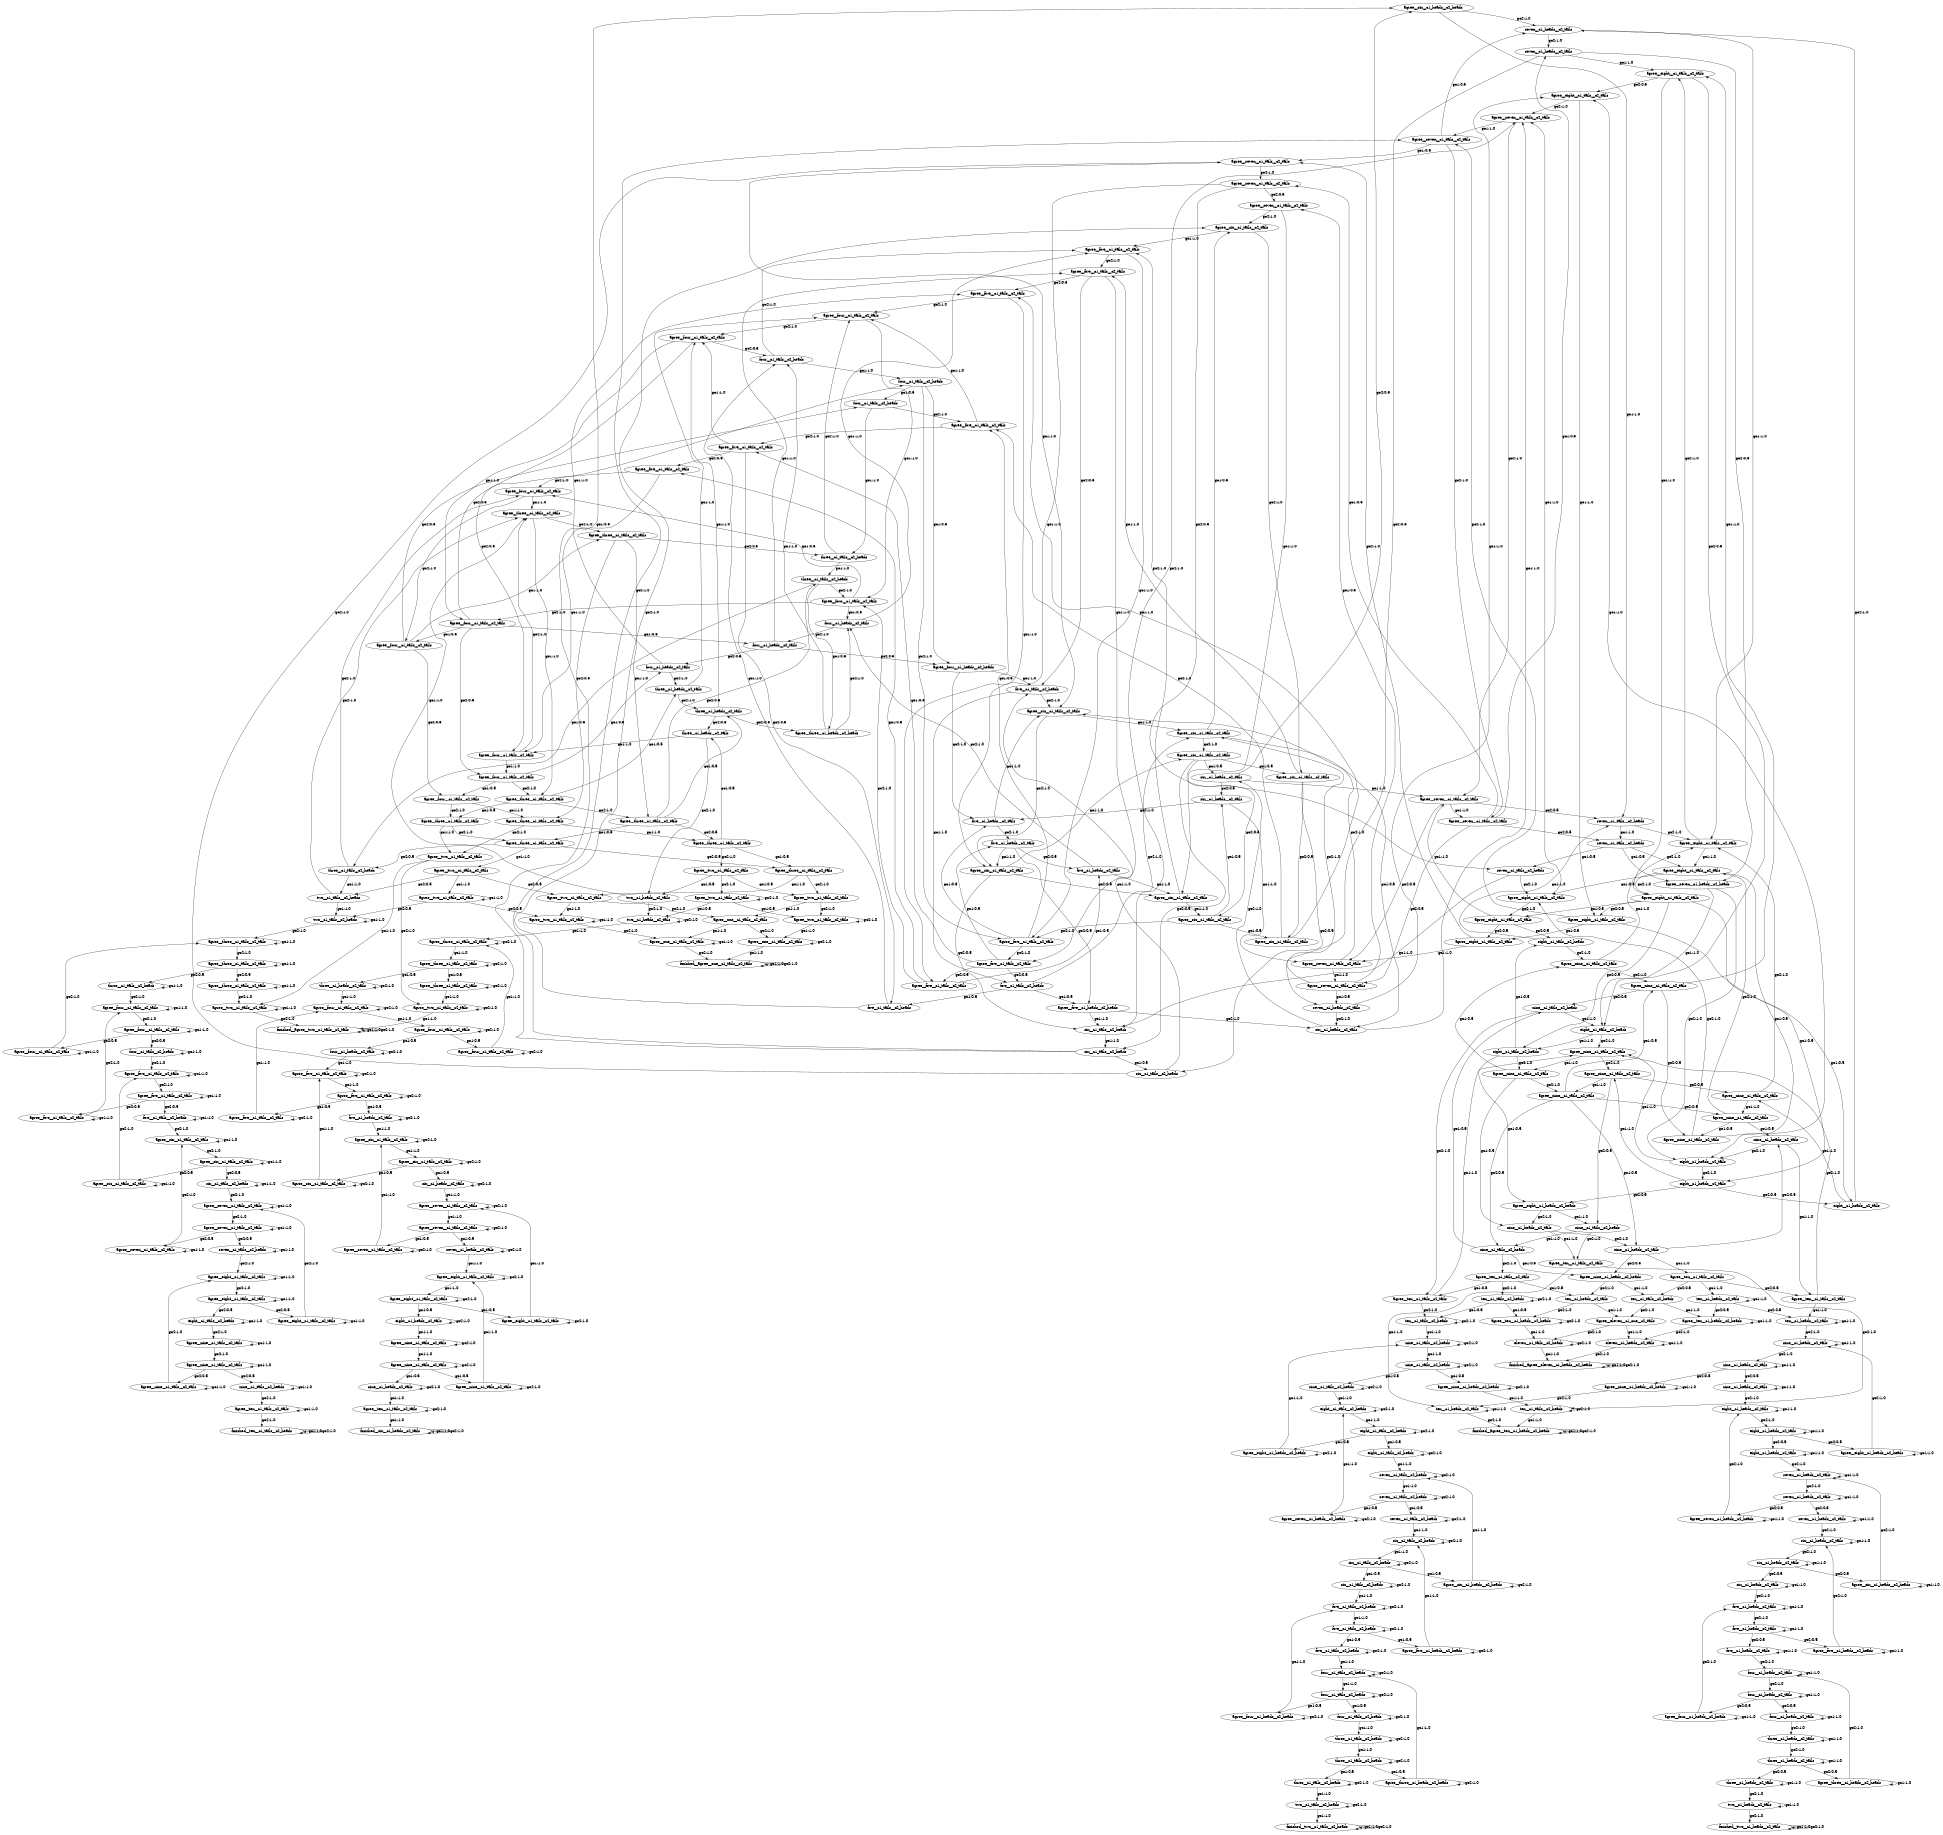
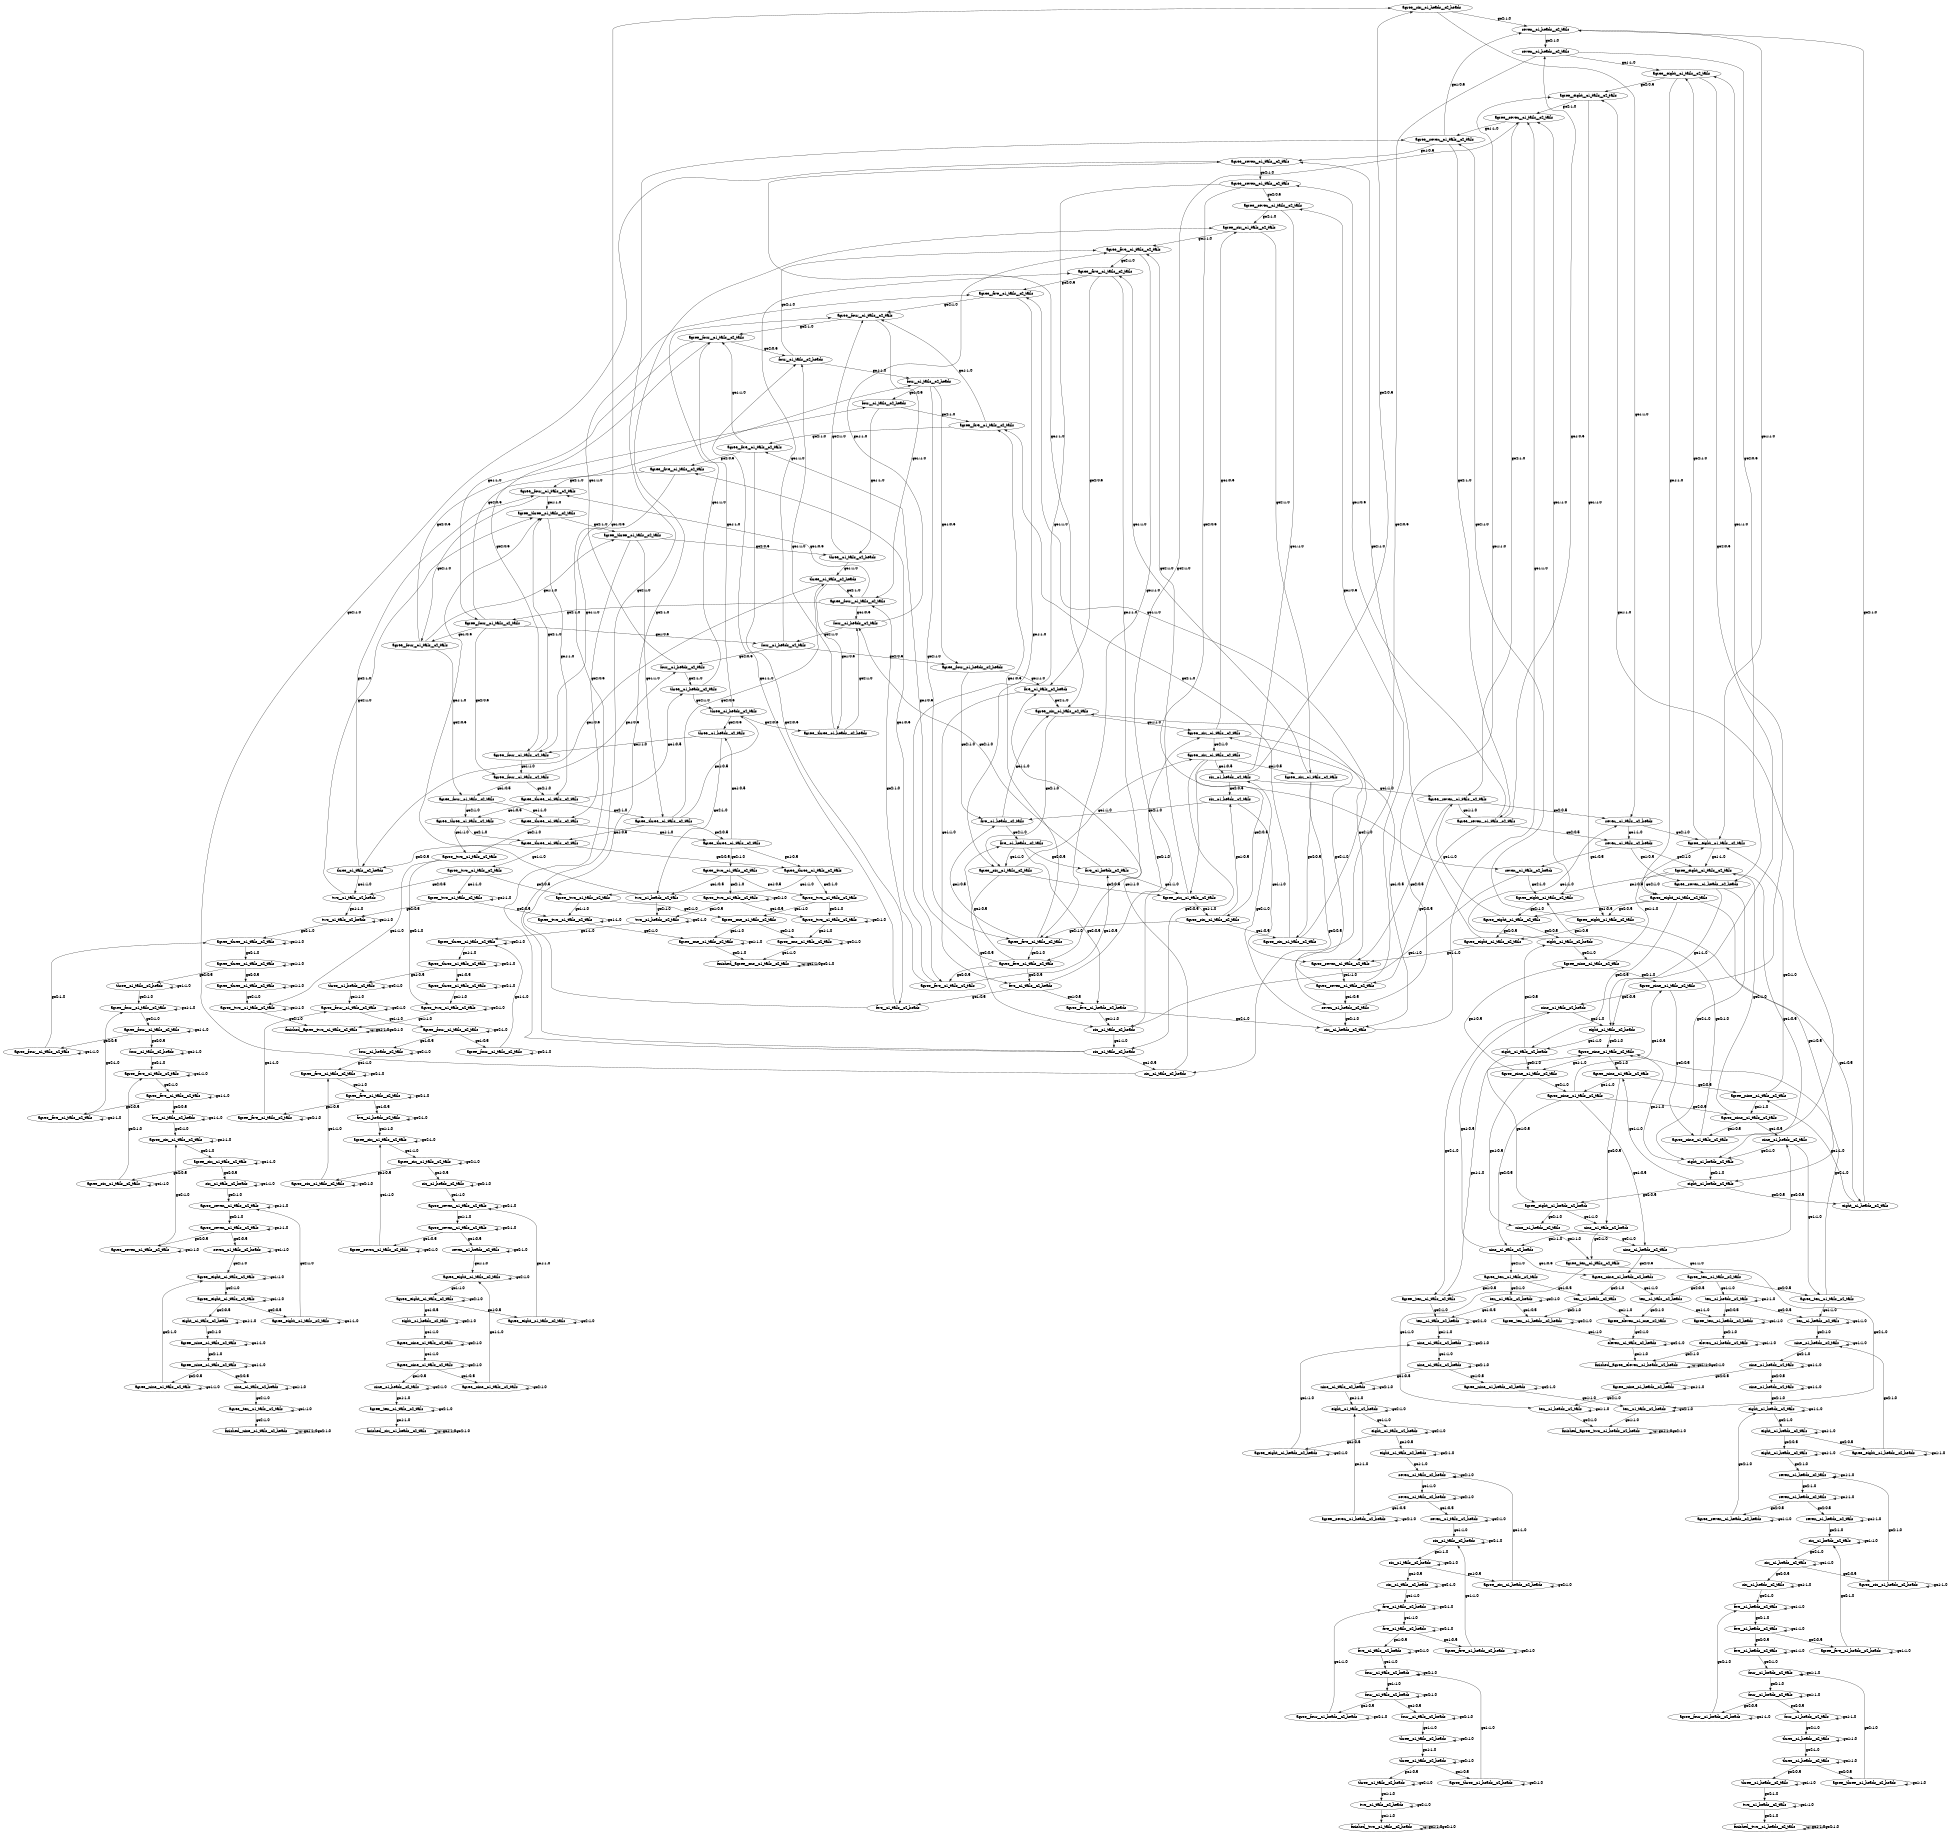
(1627, 1331) -> none
(262, 1431) -> (256, 1431)
(1511, 1431) -> (1601, 1431)
